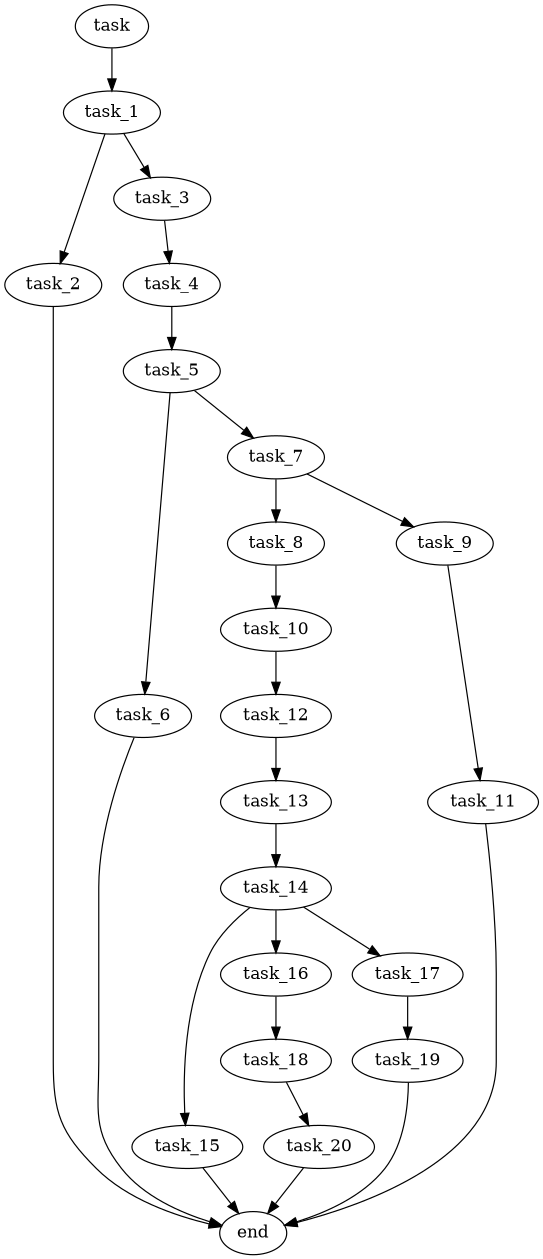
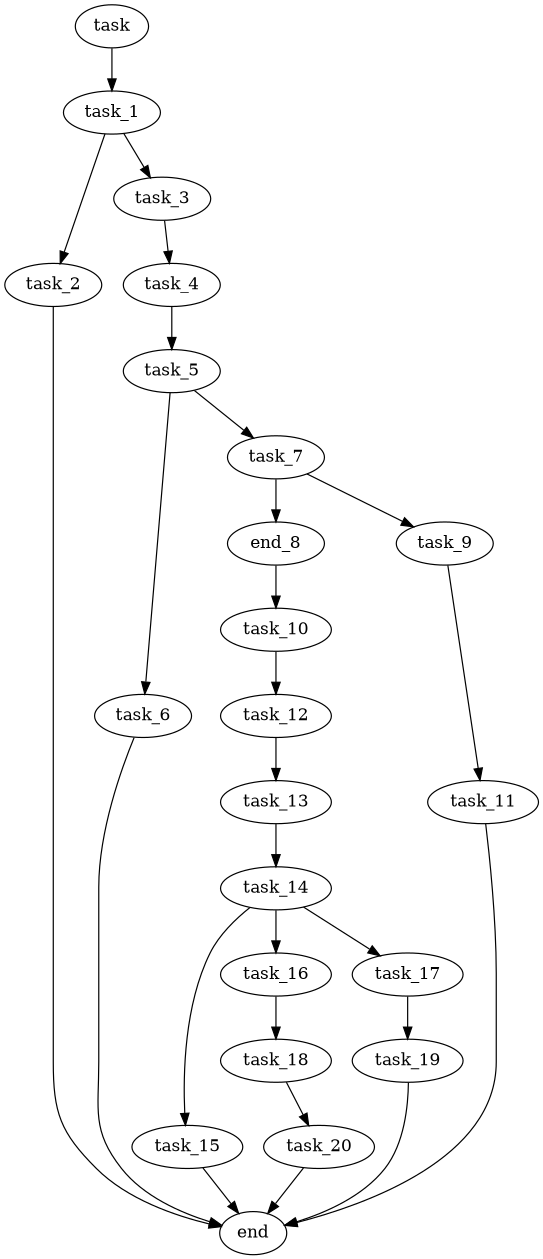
(276, 544) -> (276, 544)
